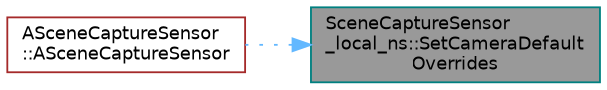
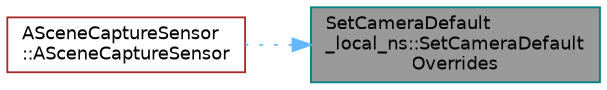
(455, 45) -> (455, 45)
